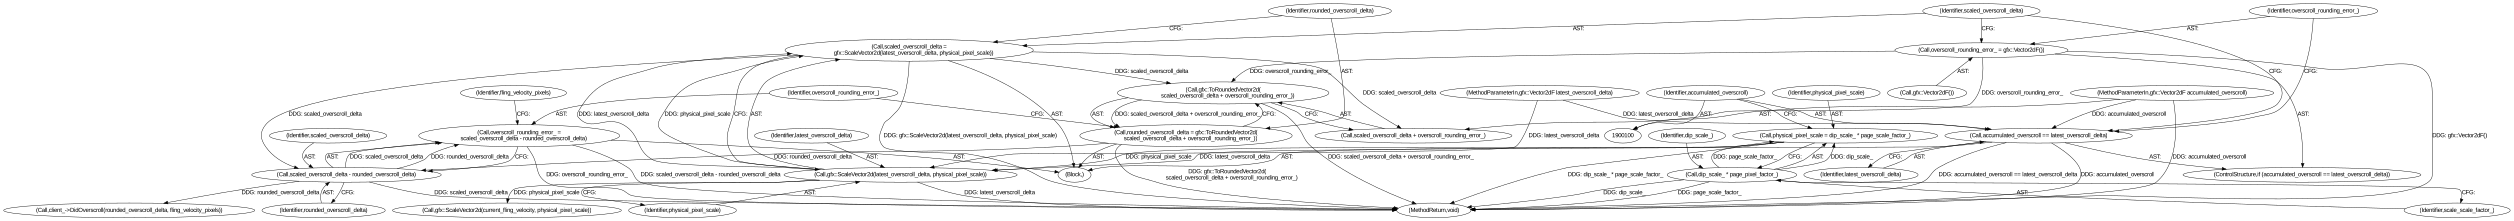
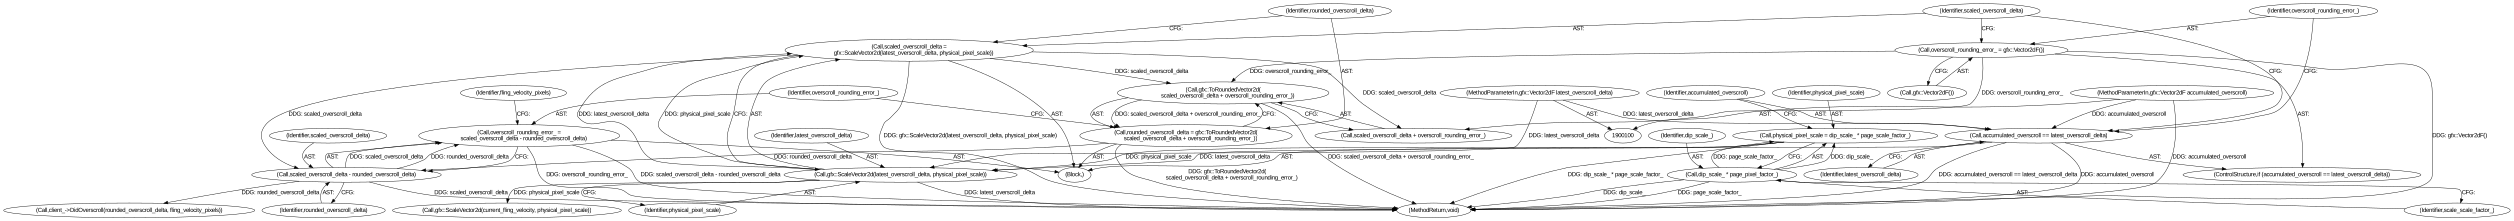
none -> (1937, 66)
(1676, 124) -> (1581, 114)
